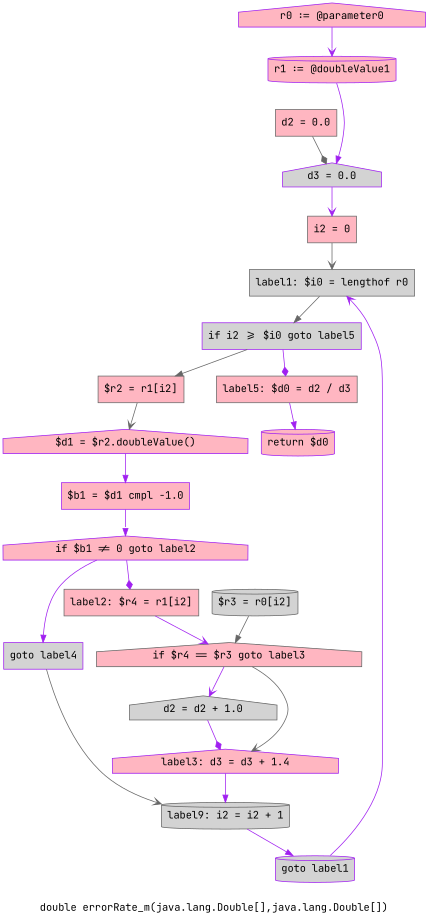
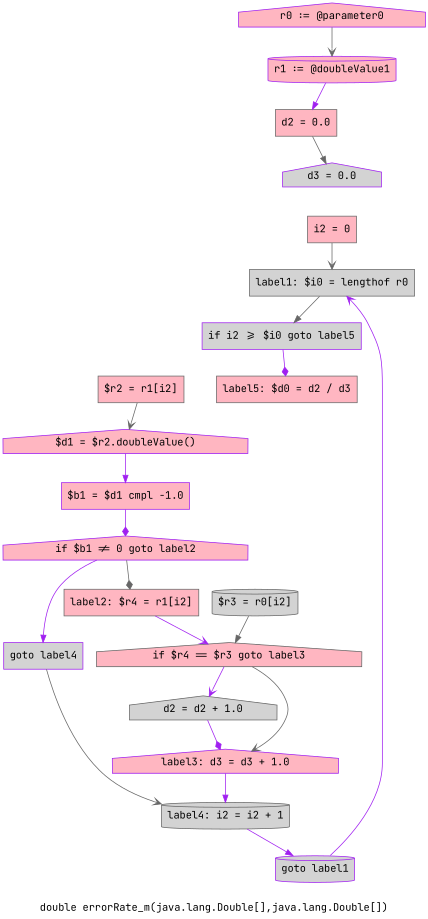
(332, 38) -> (332, 38)
(344, 120) -> (321, 93)
(318, 147) -> (318, 147)
(332, 198) -> none
(215, 361) -> none
(298, 443) -> none
(125, 518) -> (125, 518)
(128, 570) -> (128, 570)
(225, 762) -> (225, 762)
(225, 816) -> (225, 816)
